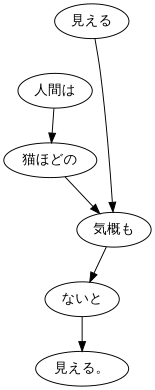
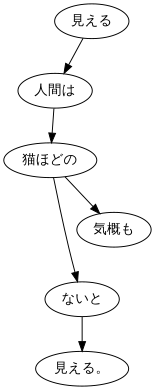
(106, 120) -> (76, 52)
(100, 260) -> (64, 225)
